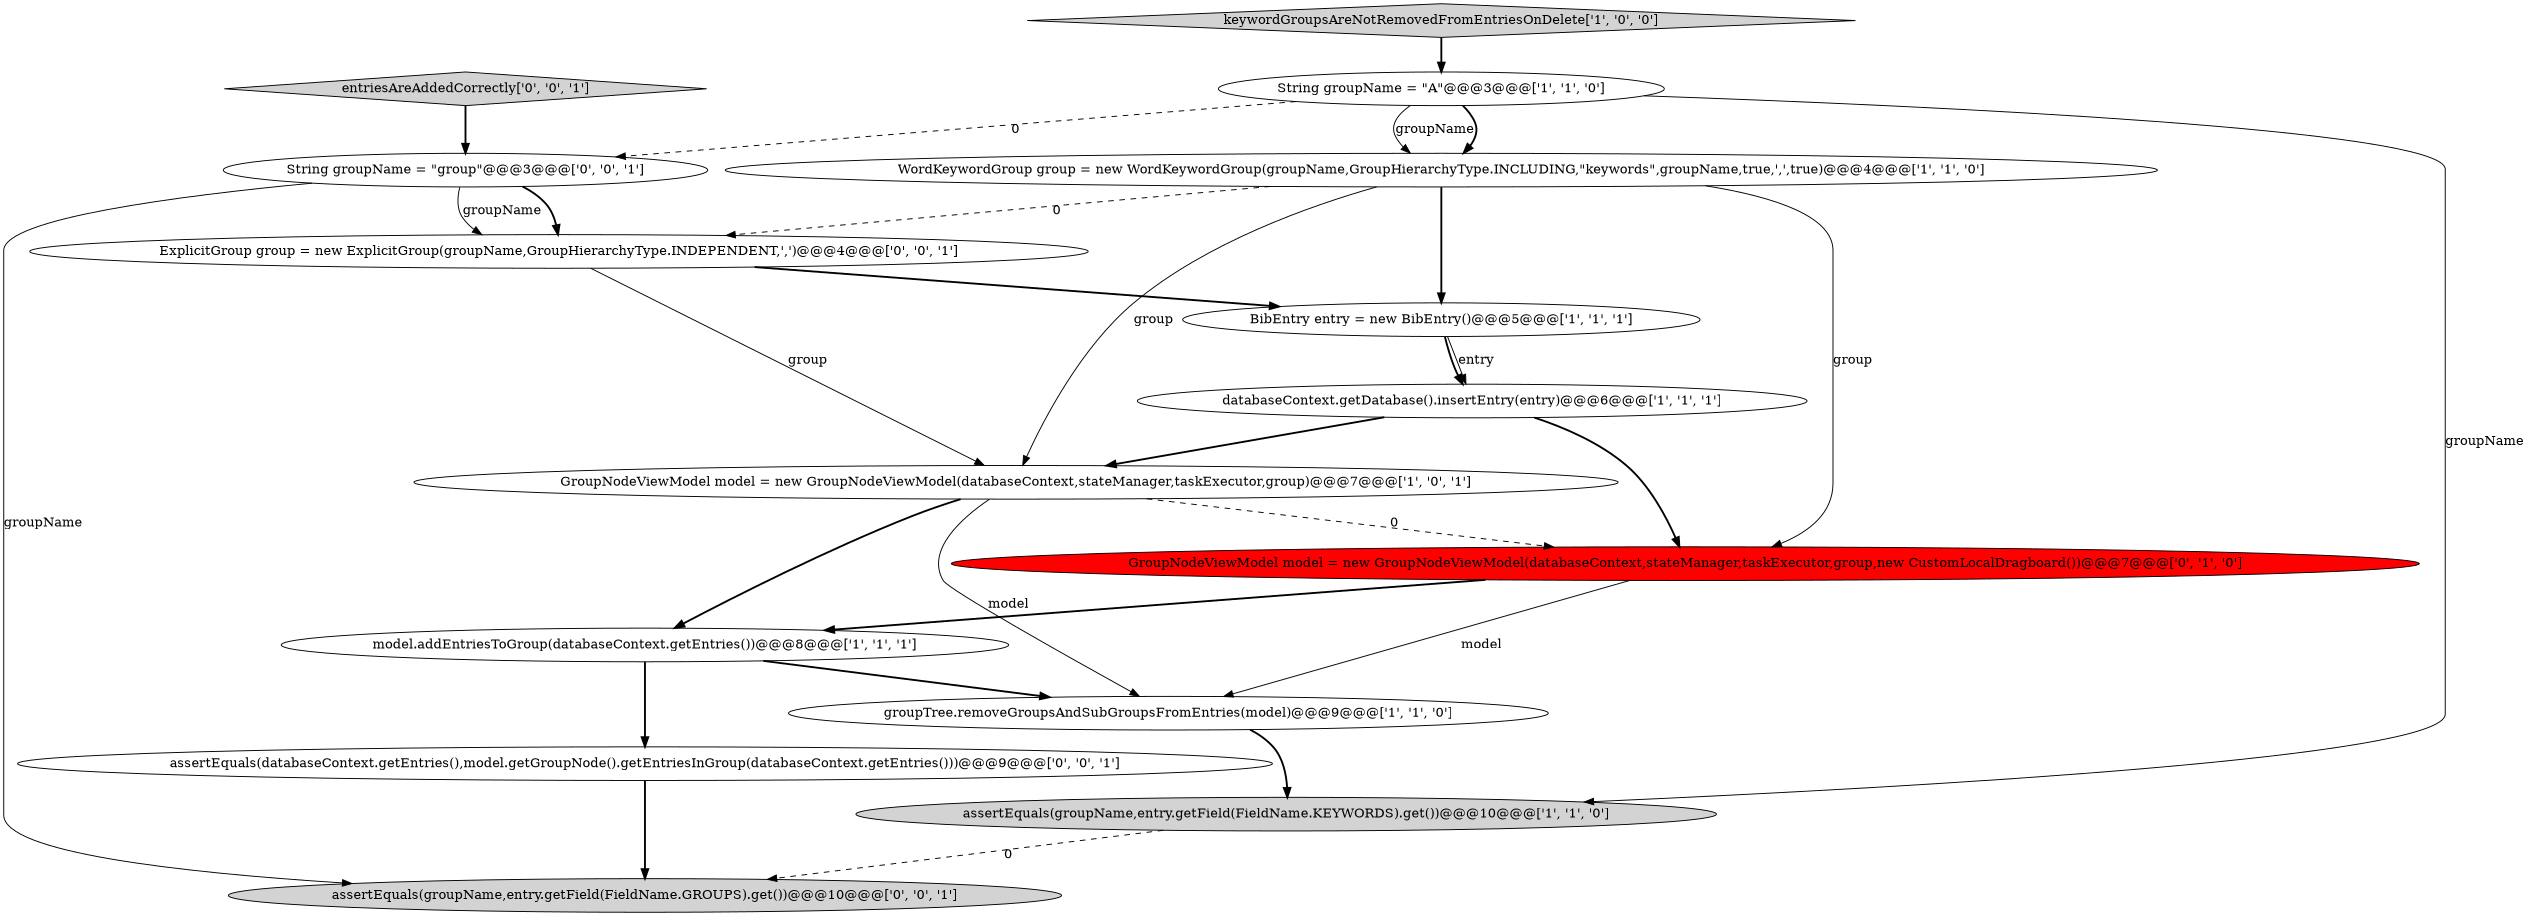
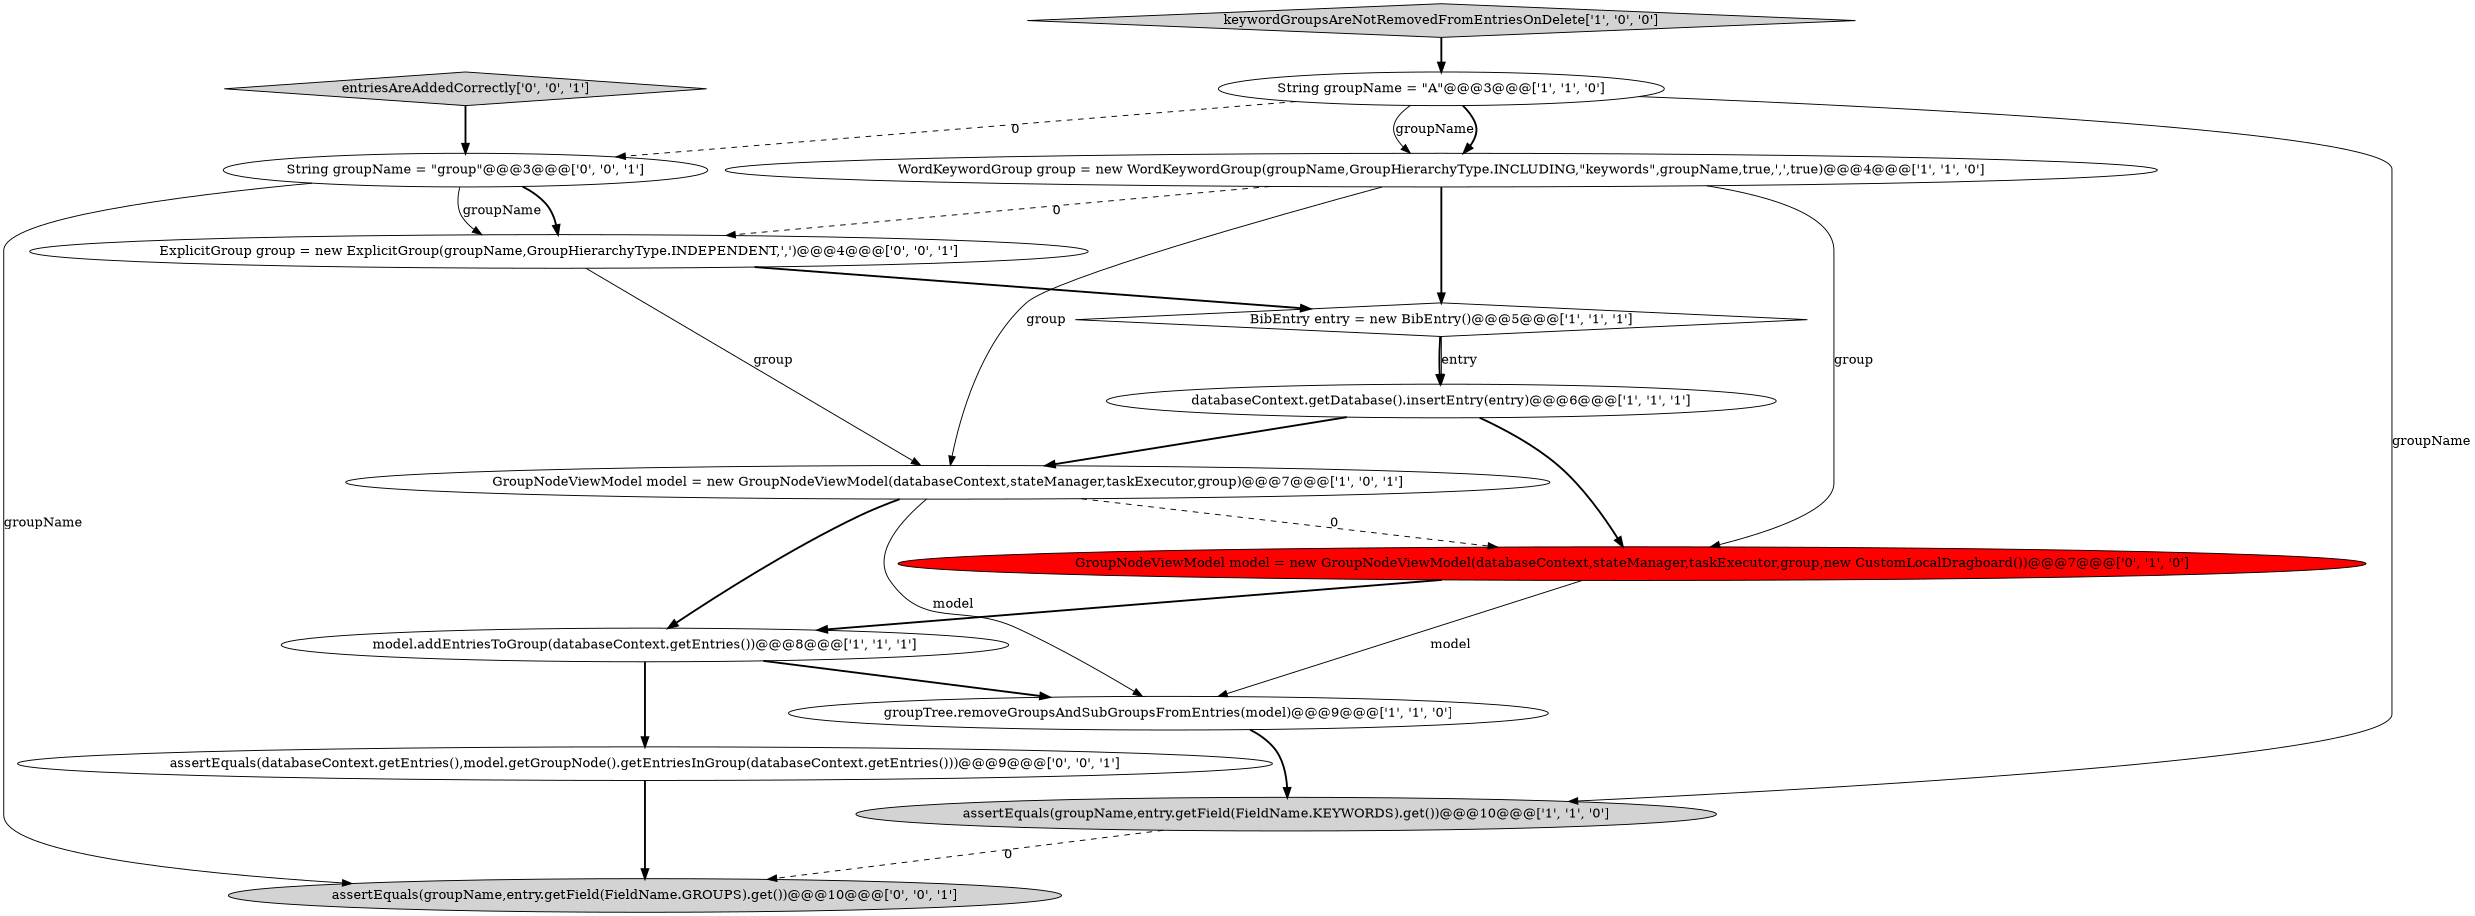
(1441, 320) -> (1441, 320)
